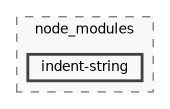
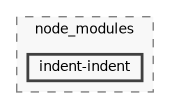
(85, 68) -> (85, 68)
